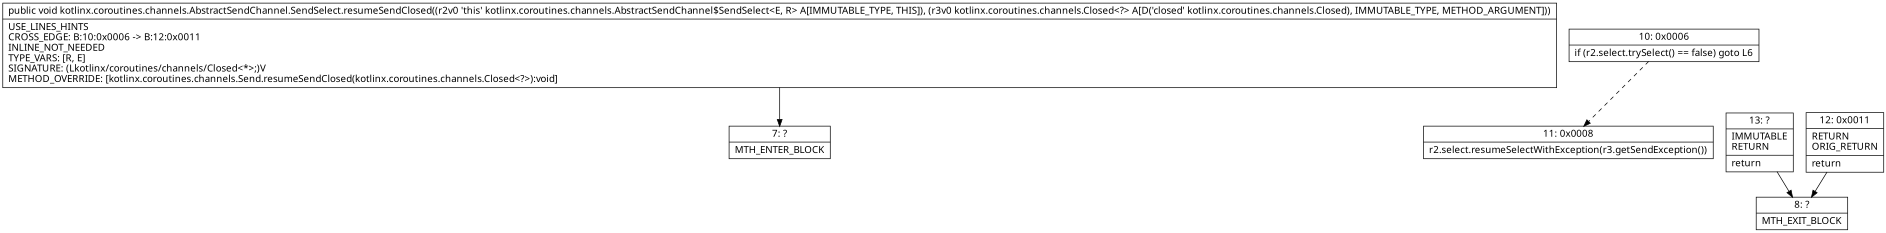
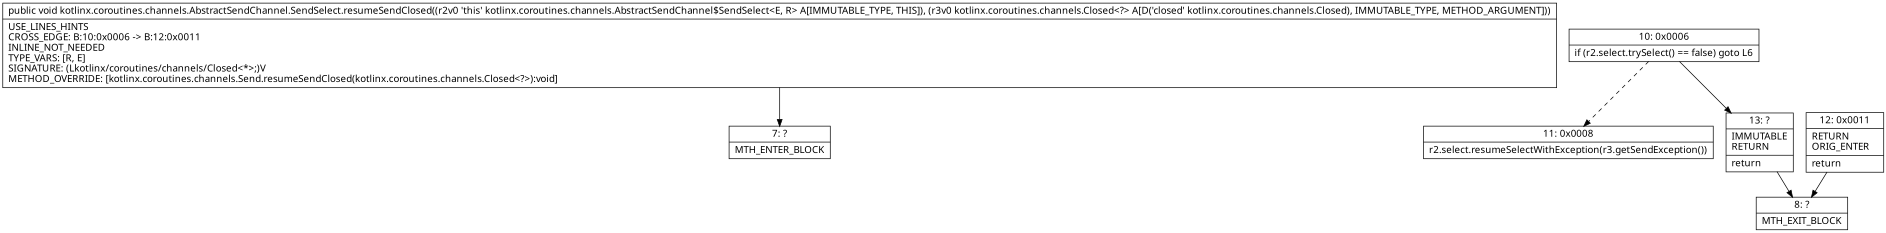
none -> (1703, 85)
(1845, 147) -> (1841, 147)
